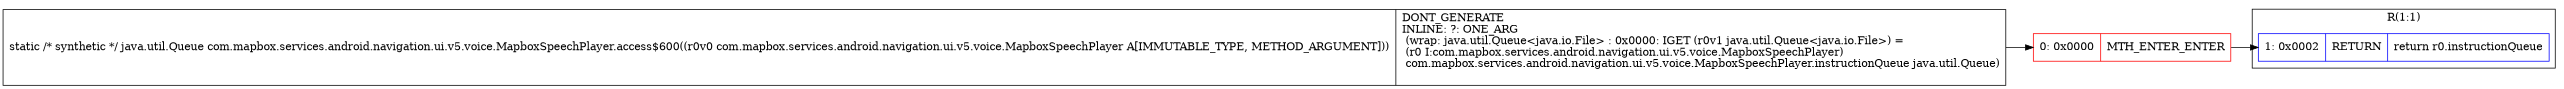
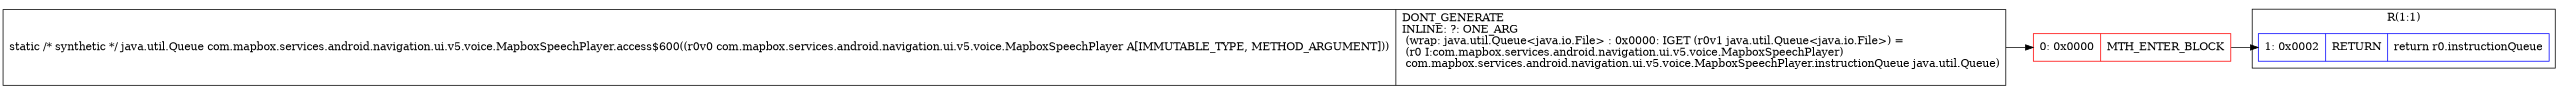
(2166, 47) -> (2166, 47)
